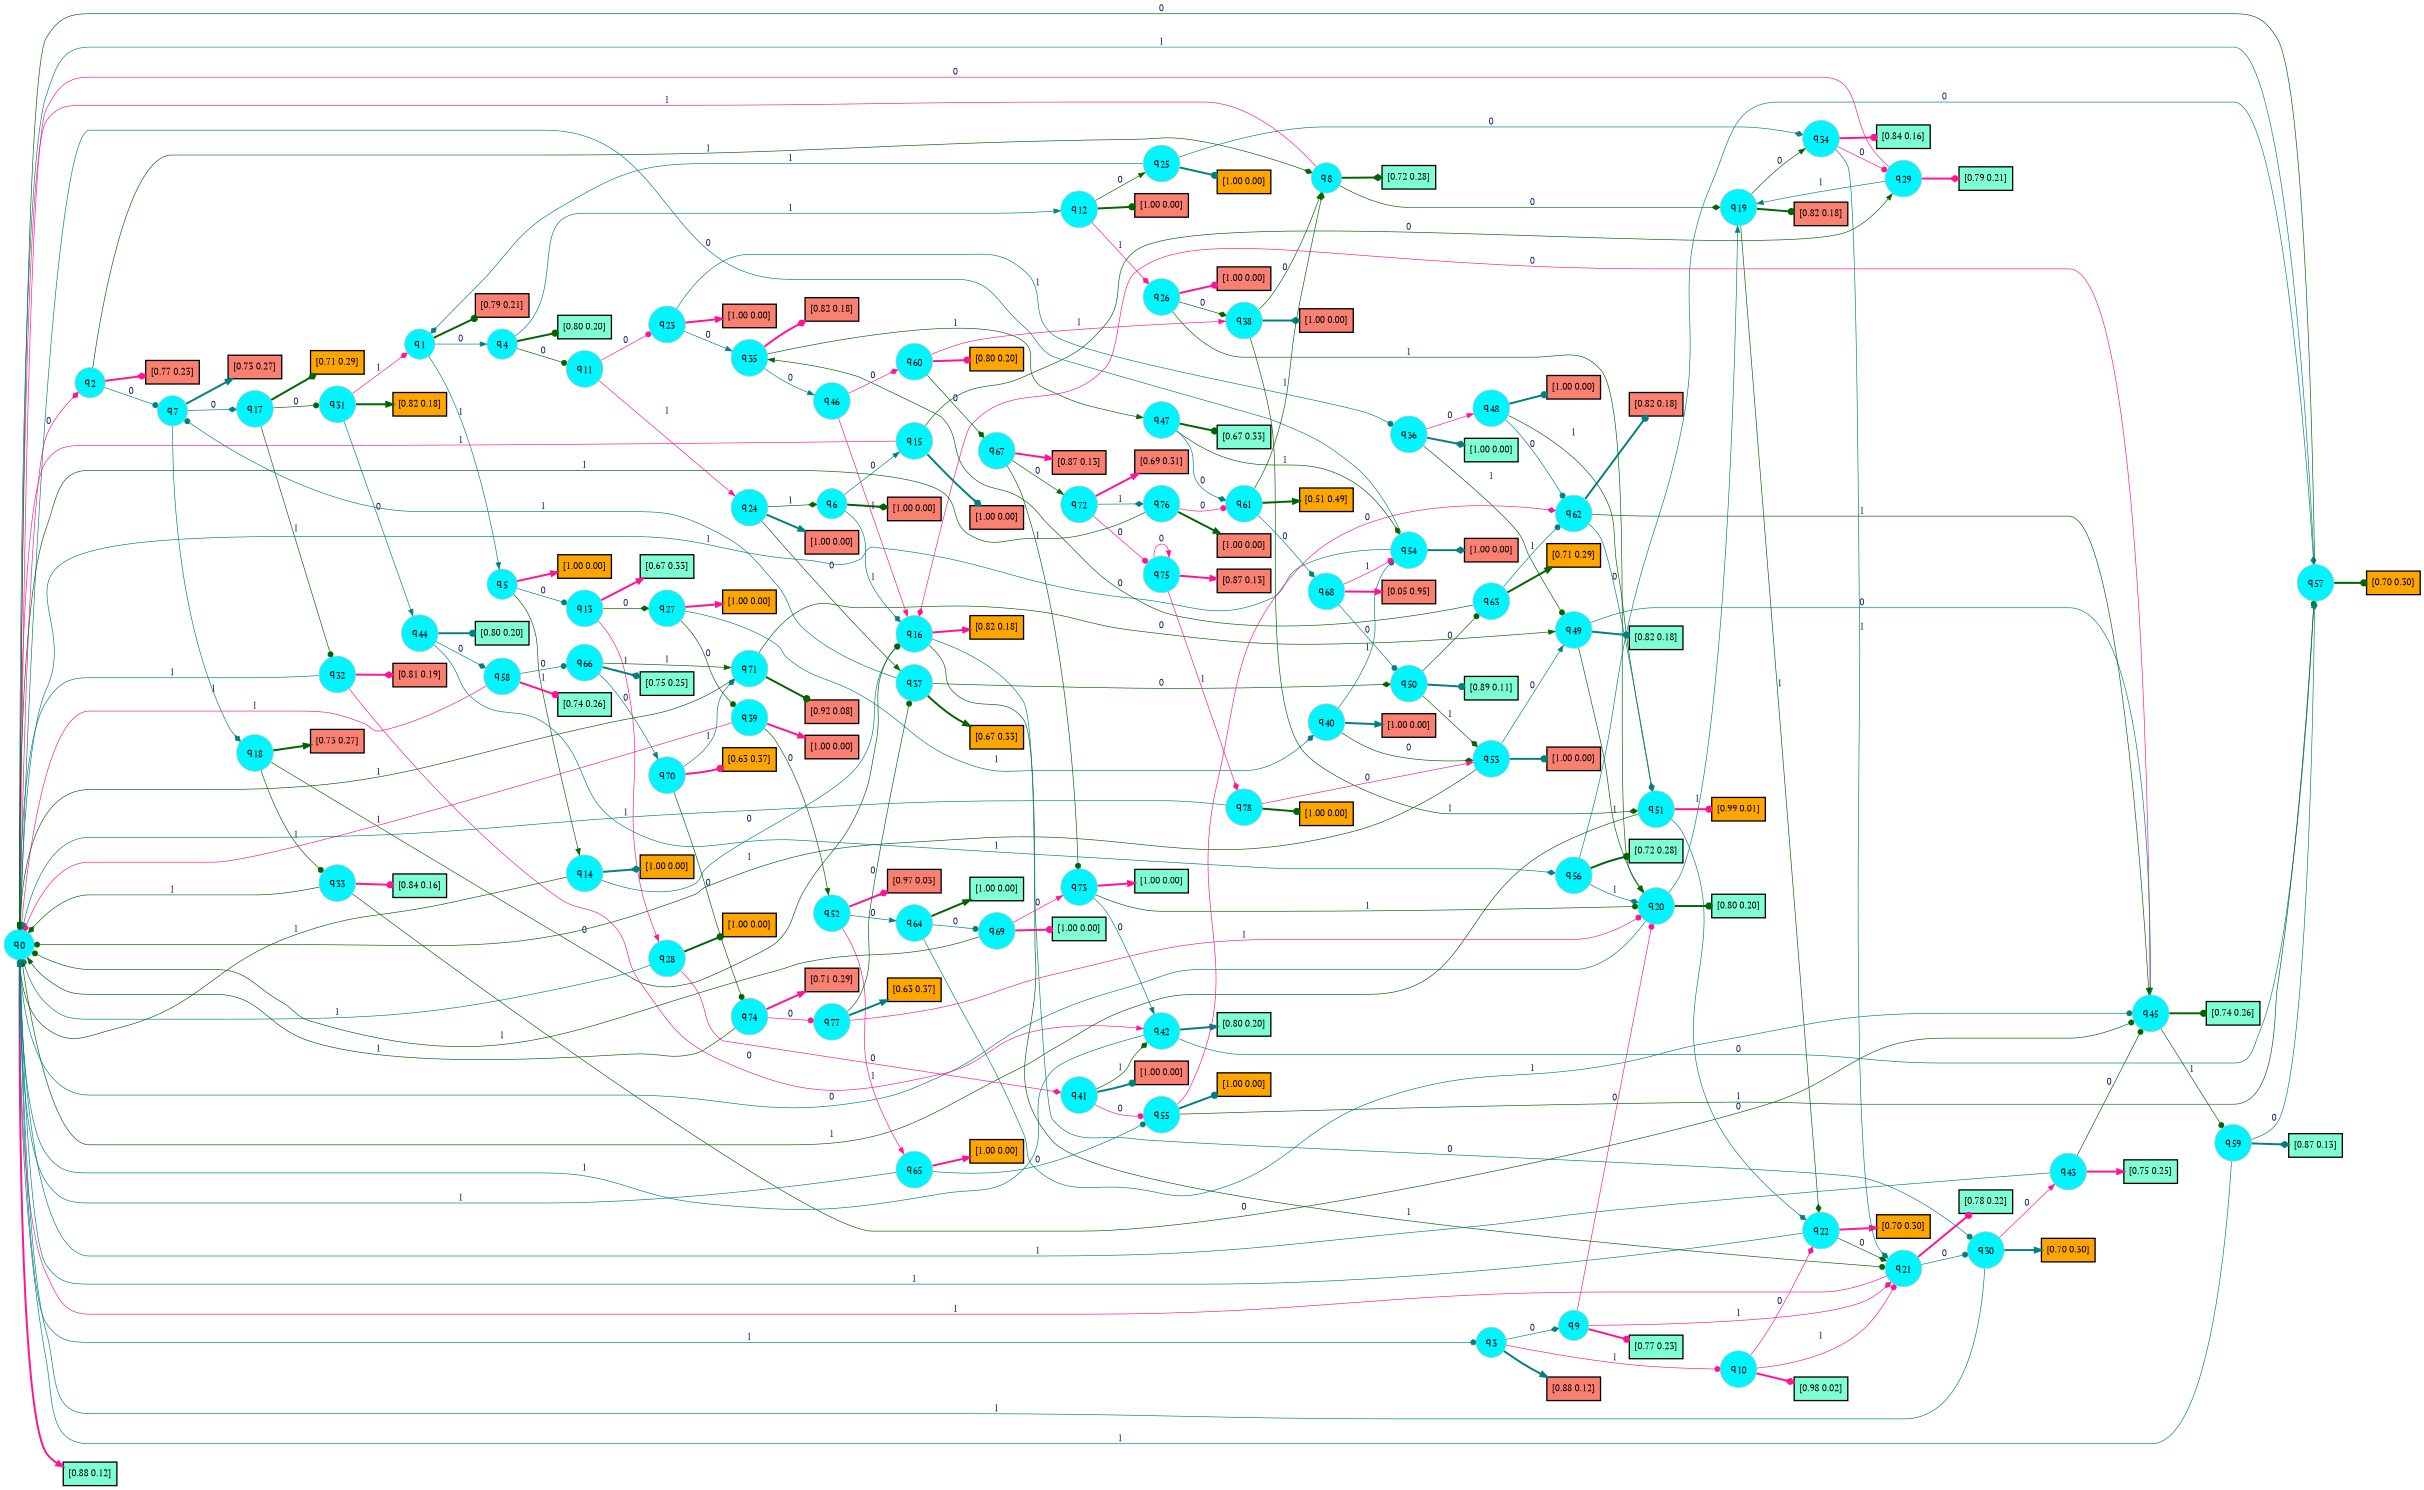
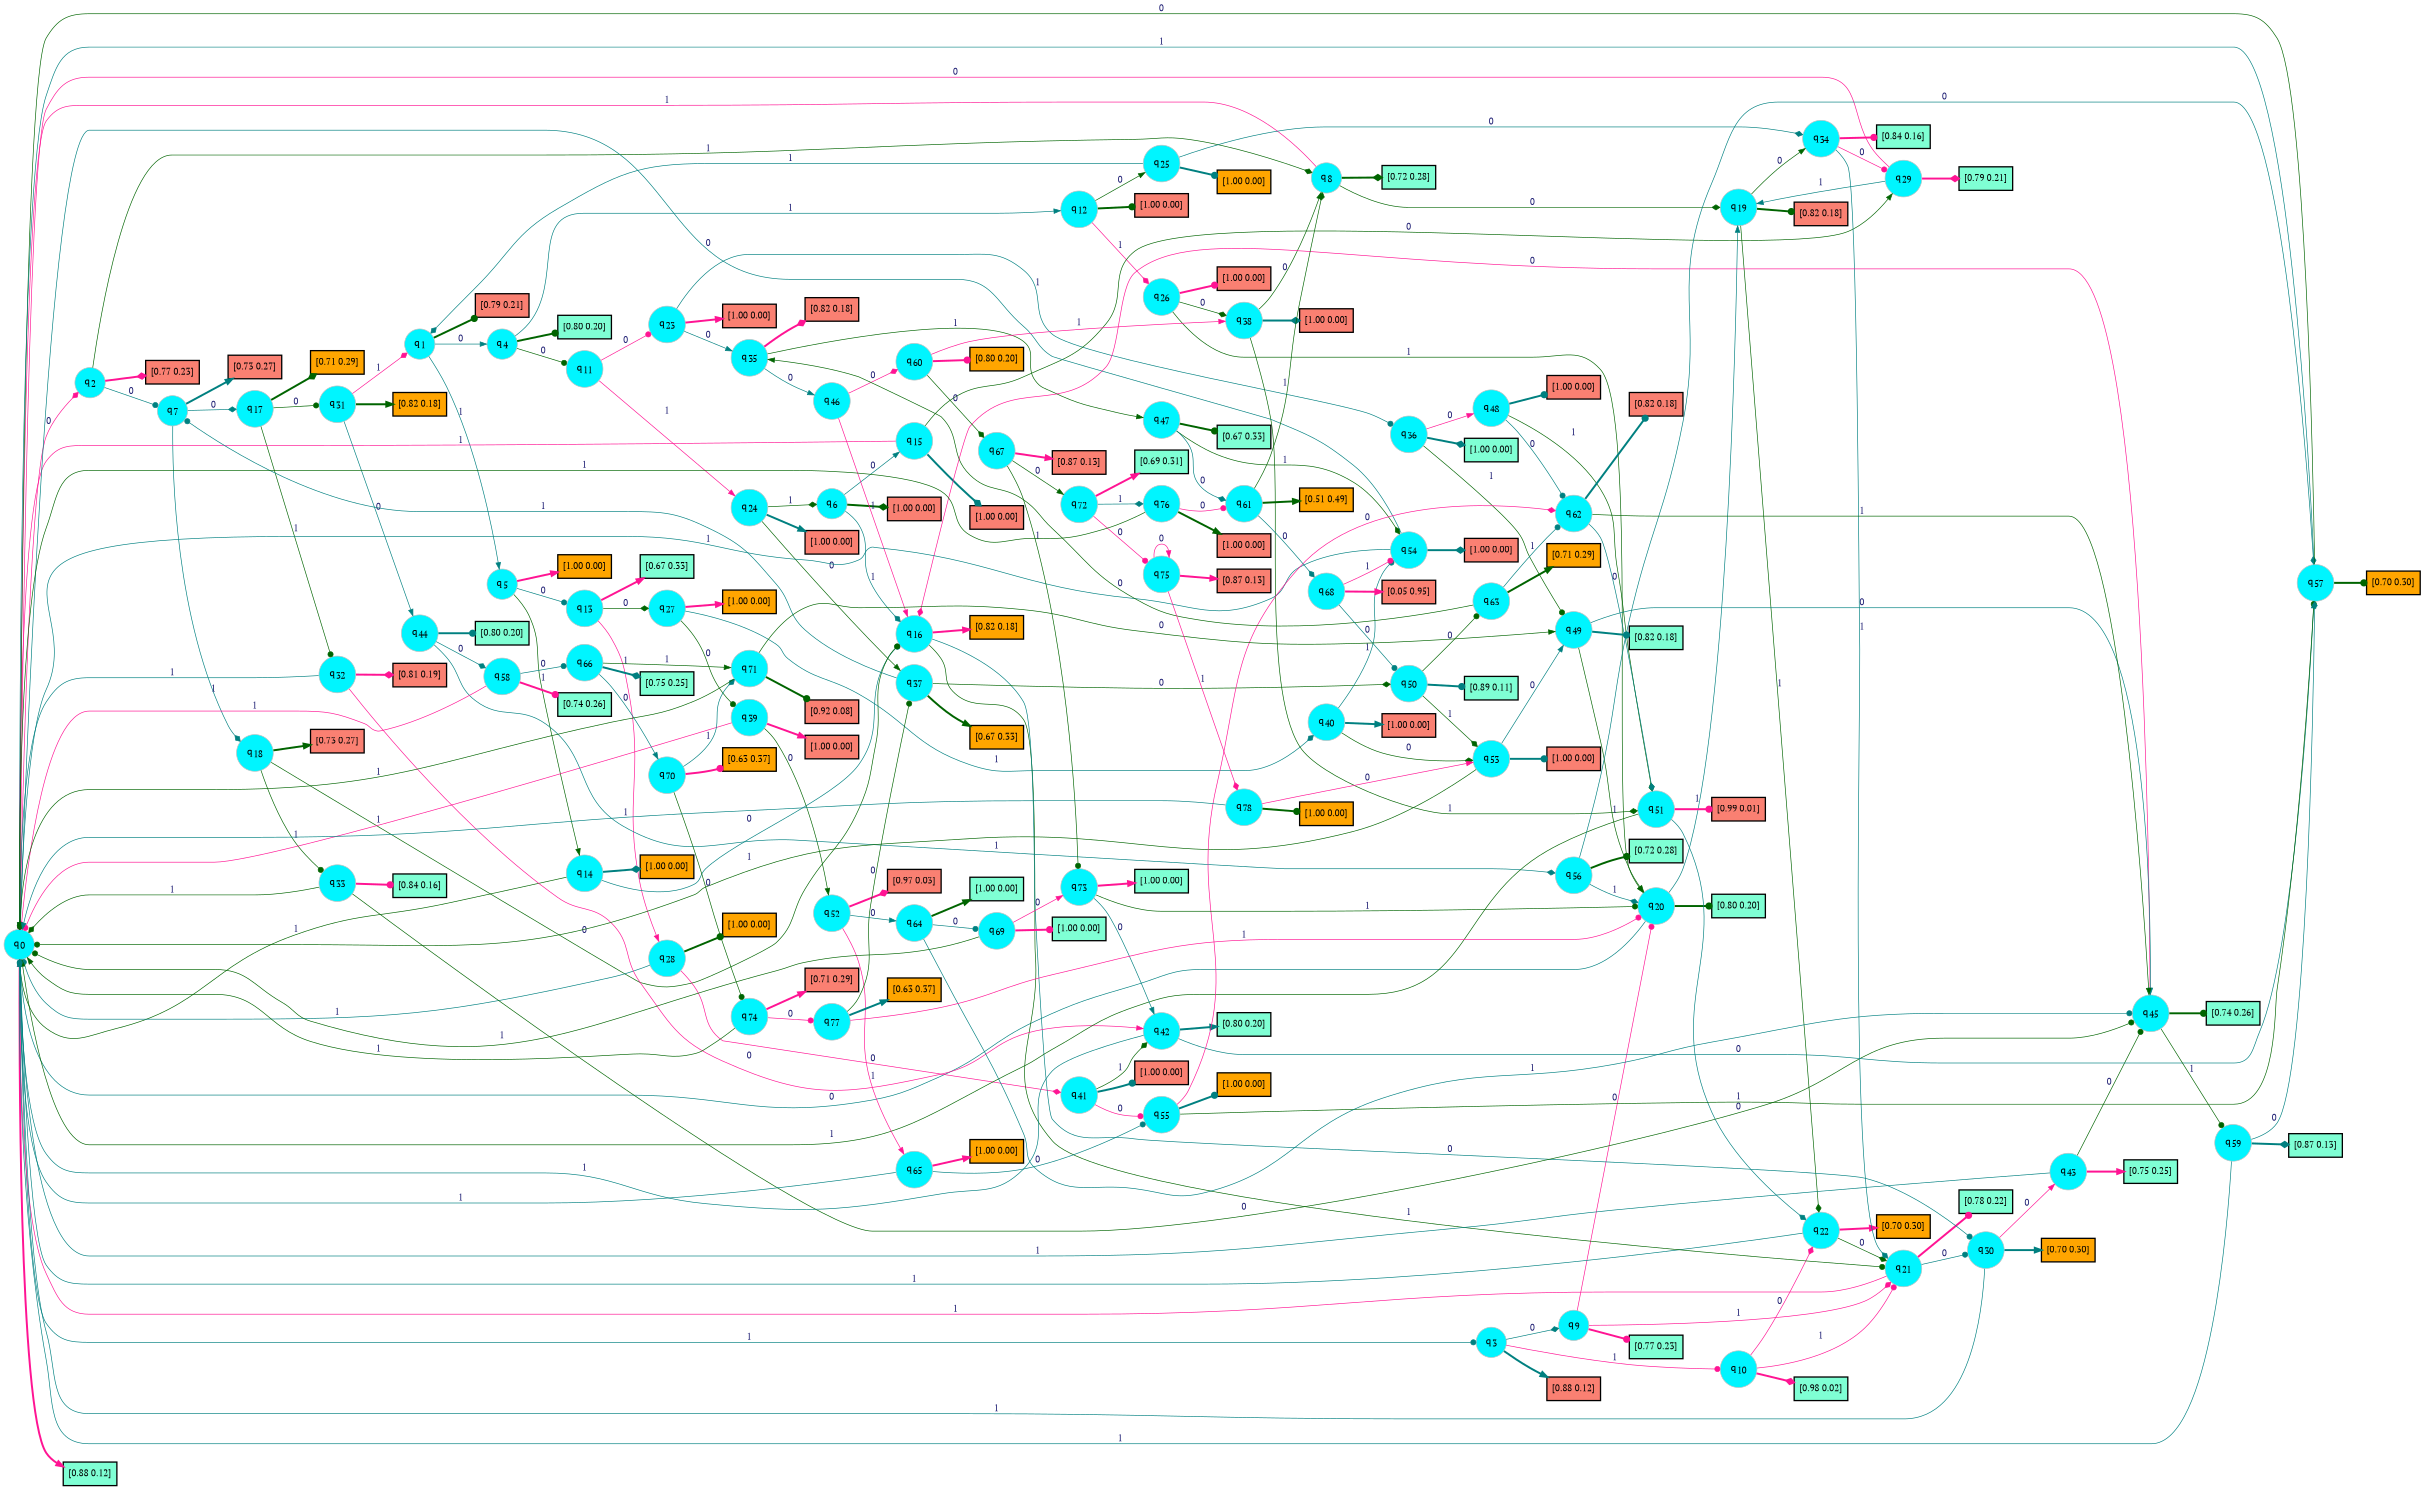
(1162, 462) -> (1162, 462)
(1739, 809) -> (1739, 809)
